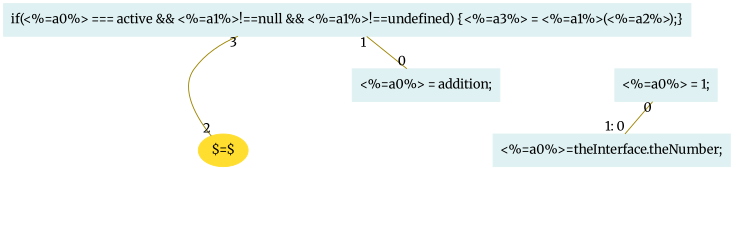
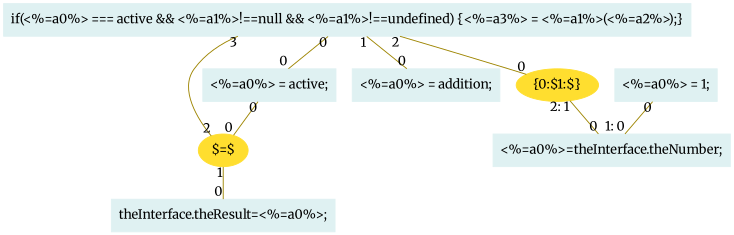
none -> (269, 85)
none -> (557, 85)
none -> (223, 216)
